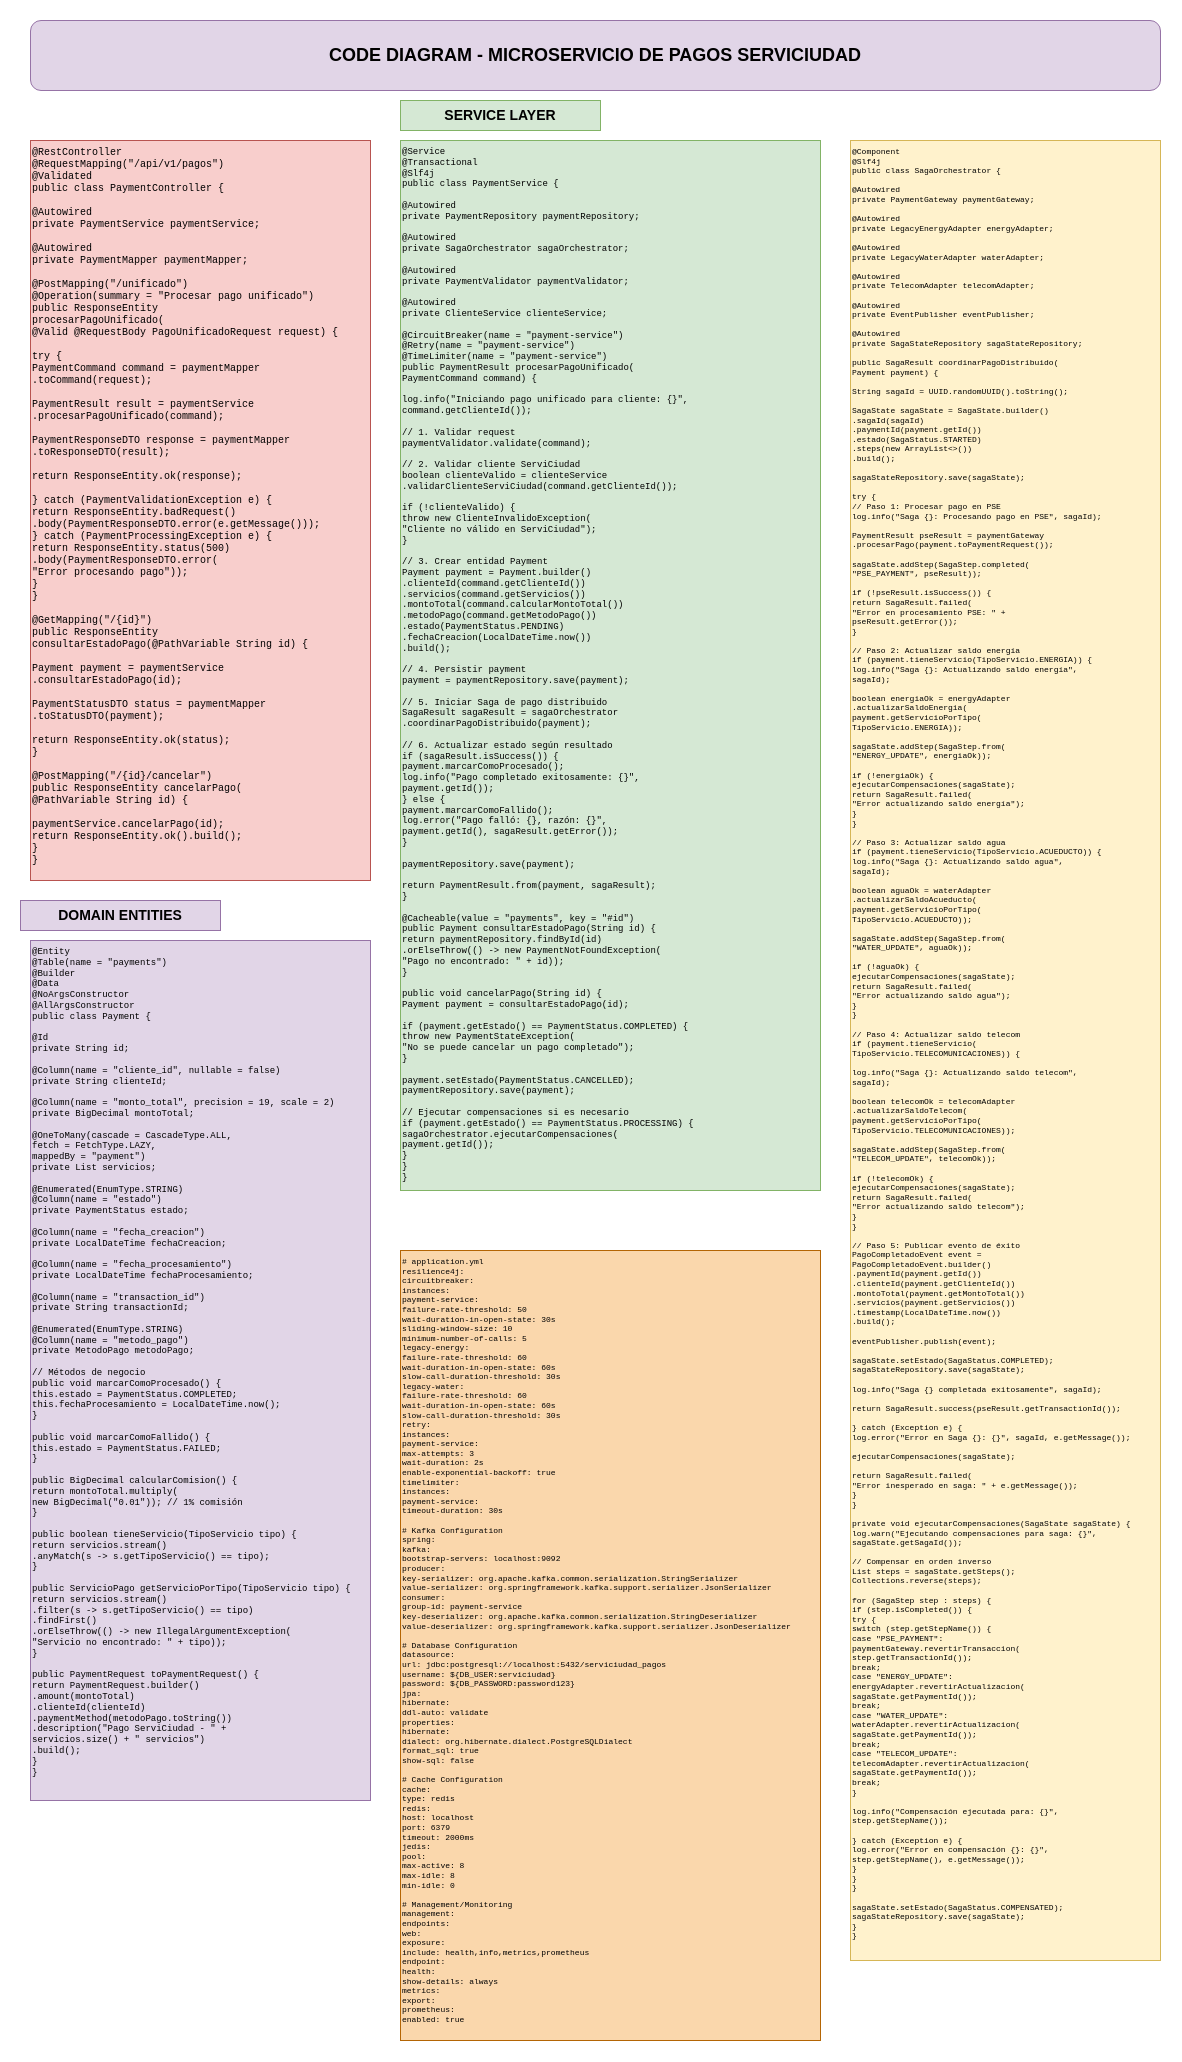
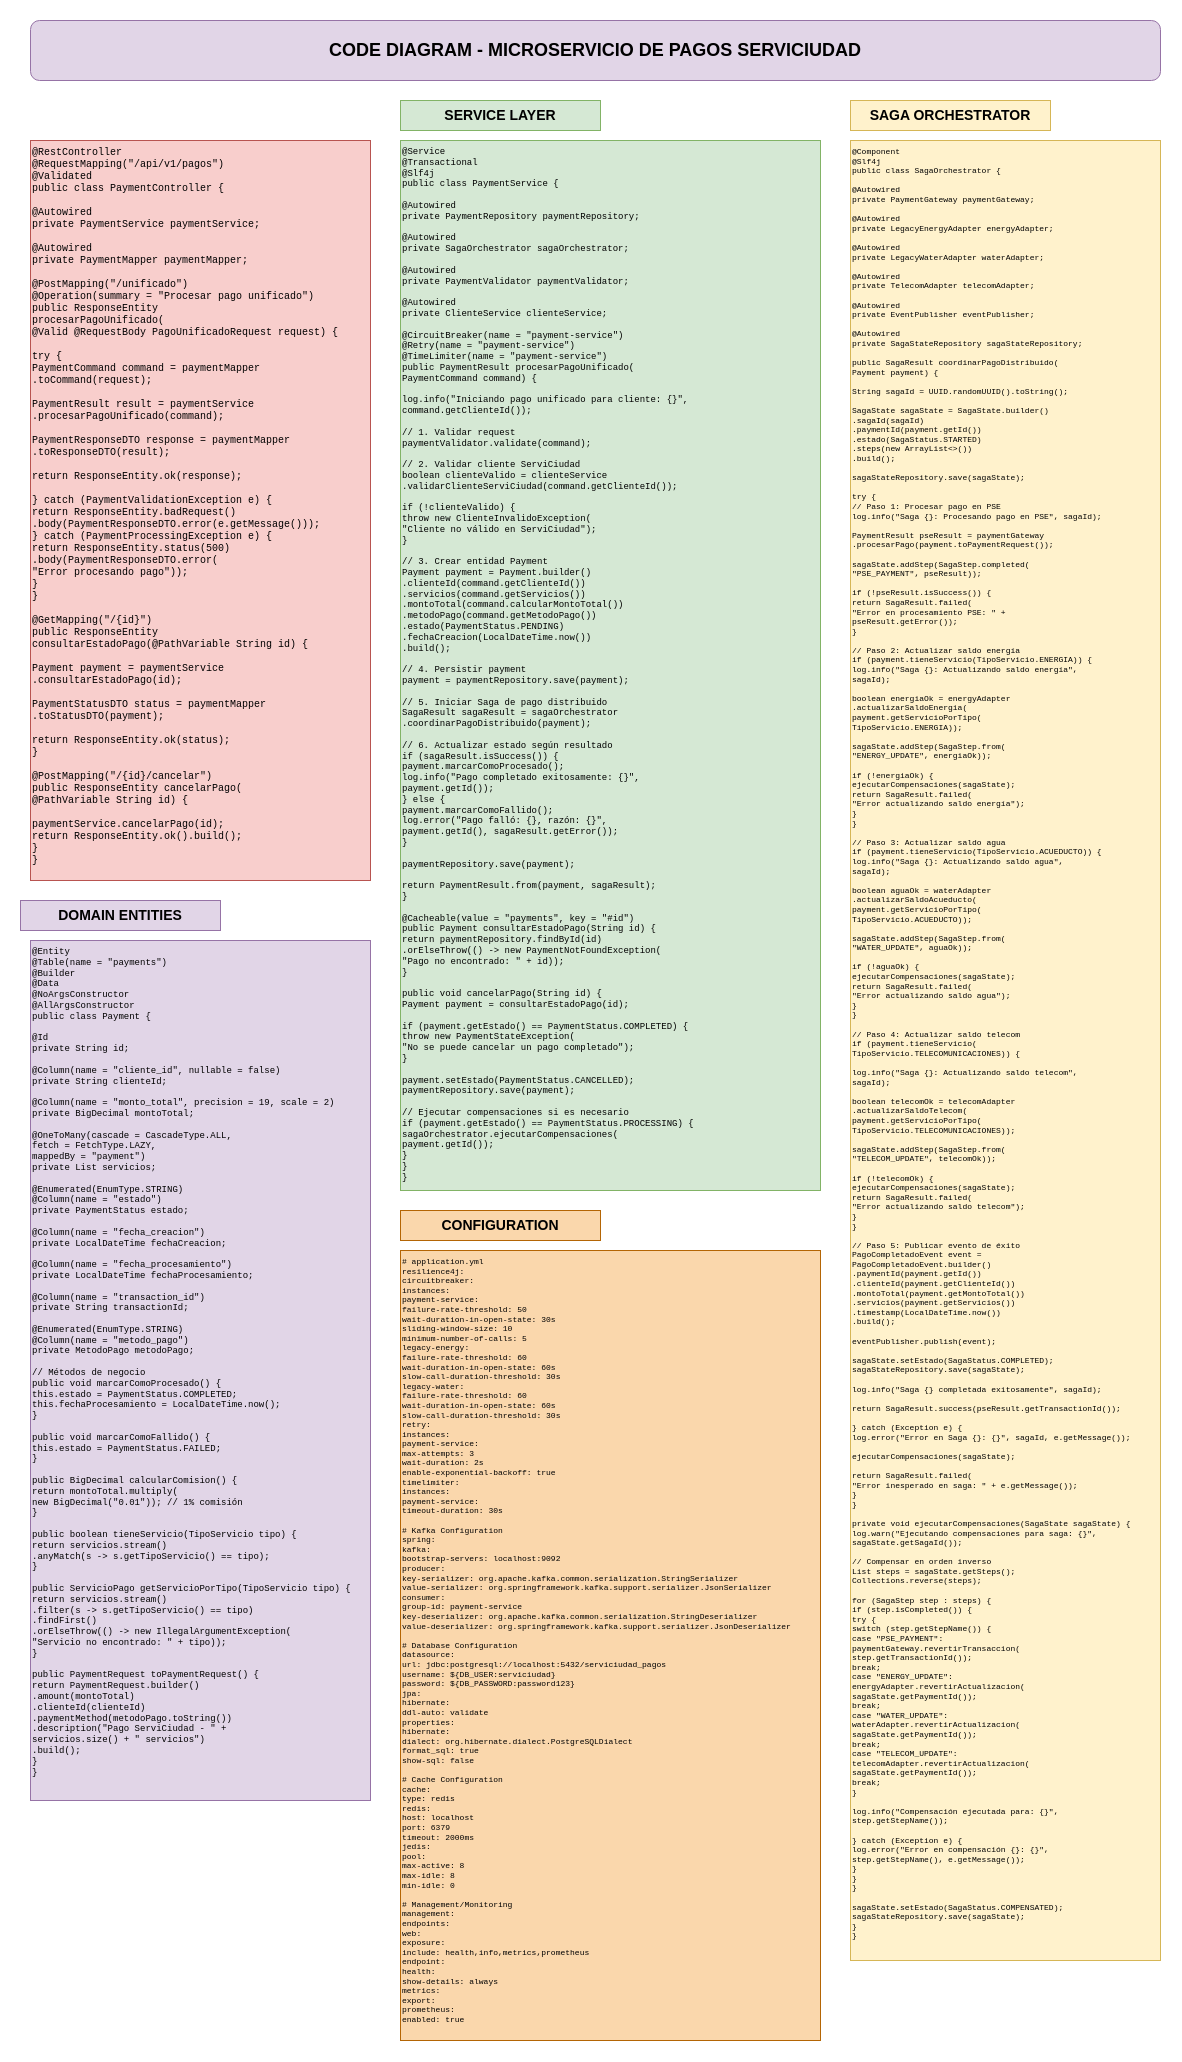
(596, 56) -> (596, 51)
none -> (951, 116)
none -> (501, 1226)
